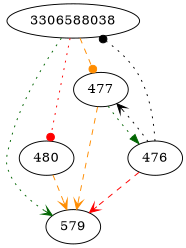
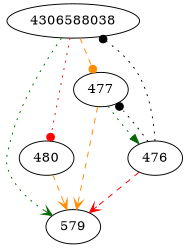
(73, 21) -> (73, 21)
(136, 126) -> (136, 126)
